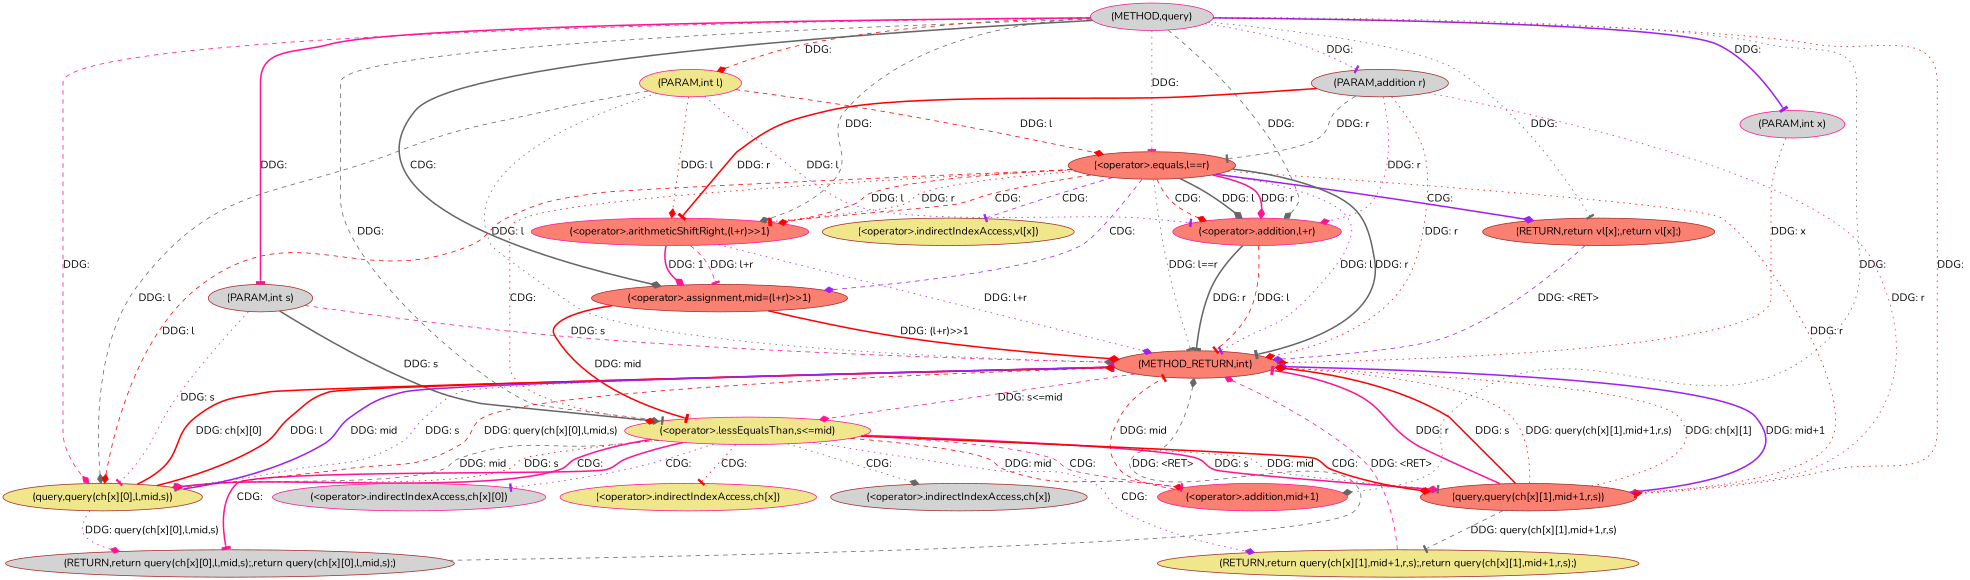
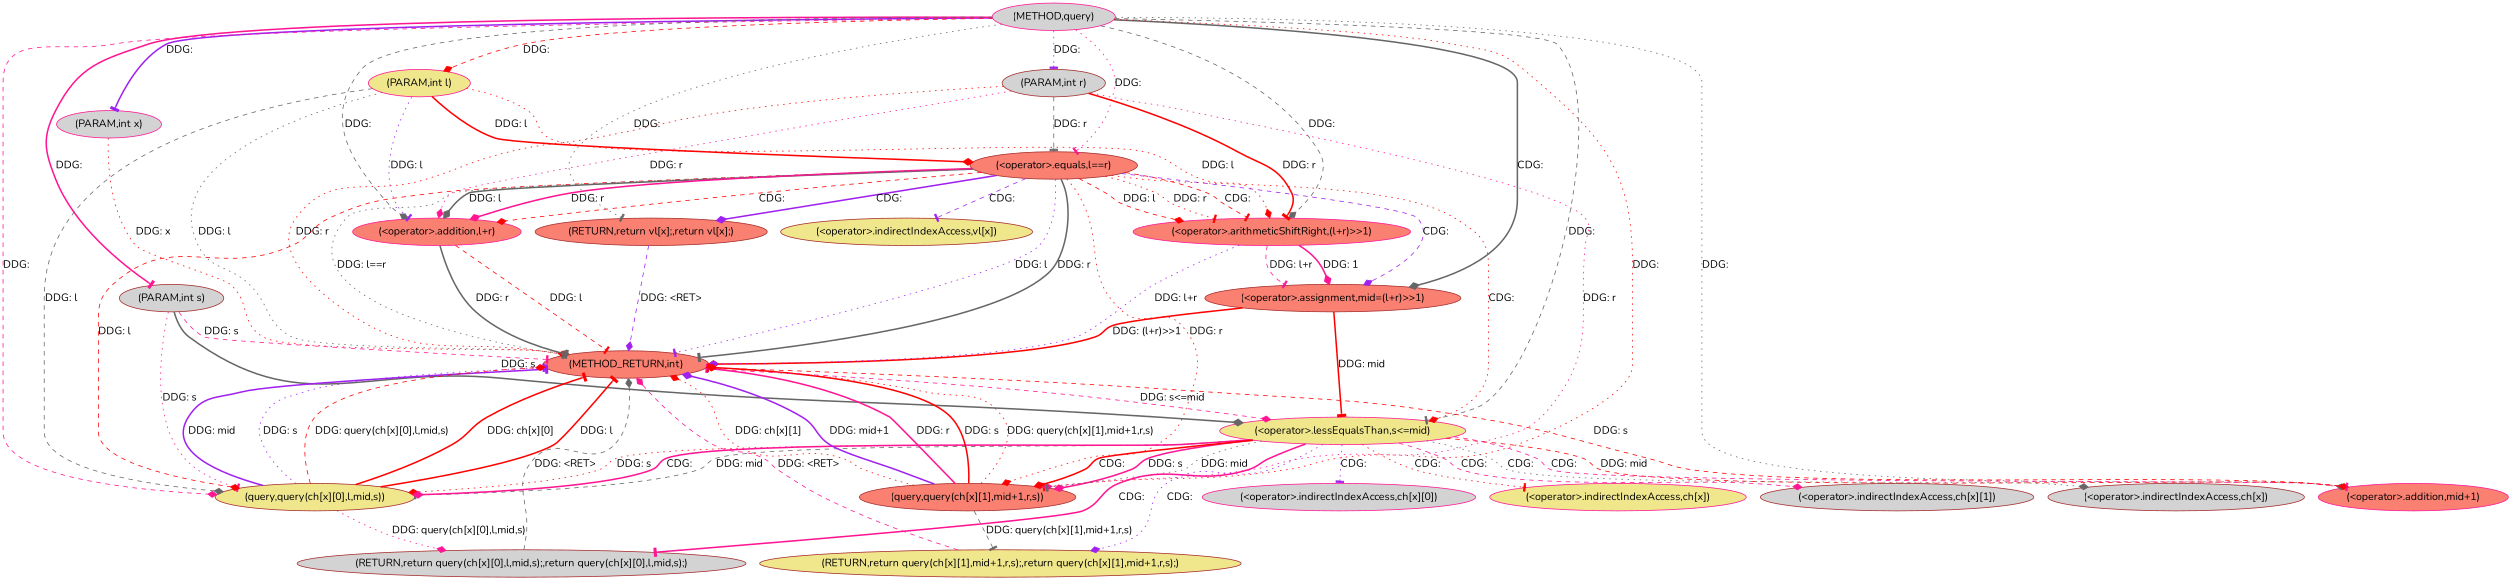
(1380, 83) -> (1054, 83)
(915, 117) -> (800, 156)
(1143, 431) -> (1611, 431)
none -> (1897, 497)
